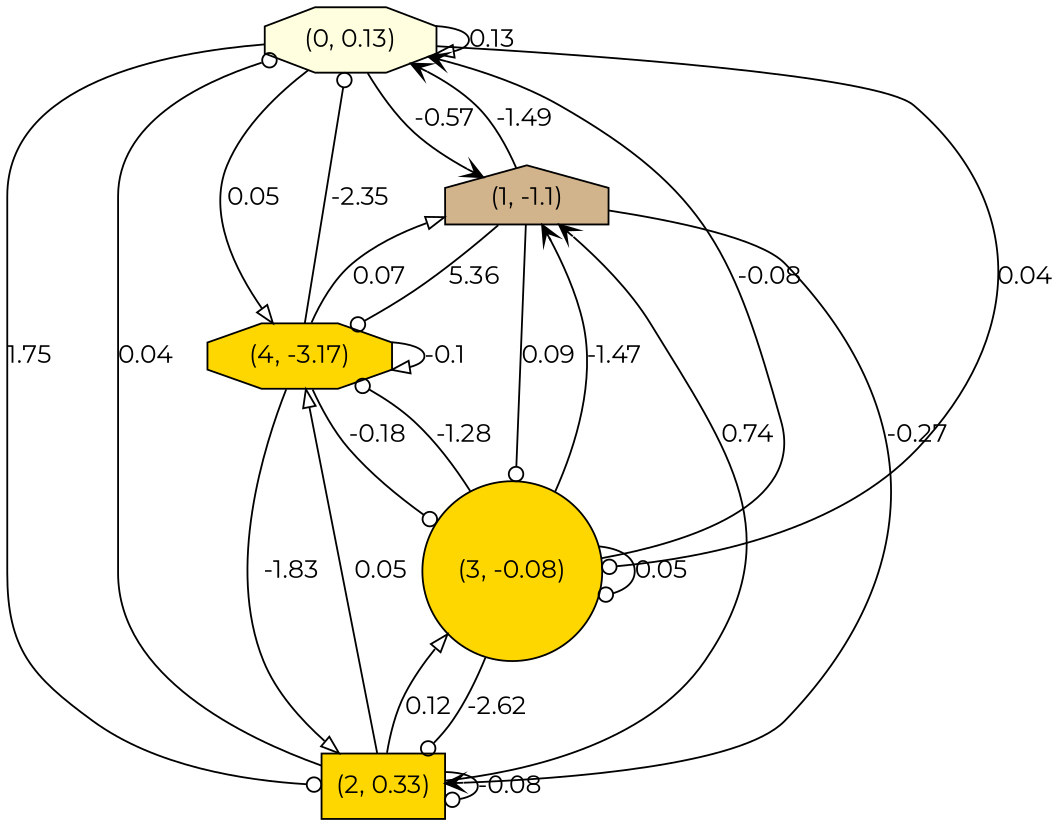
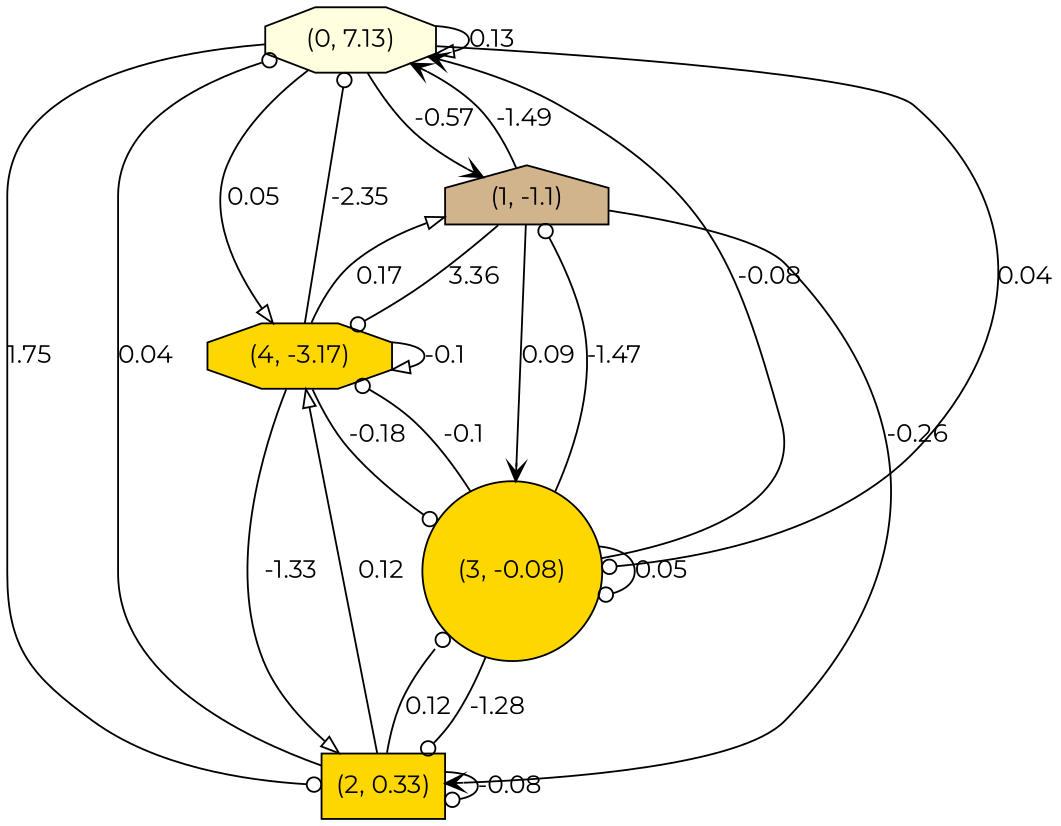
(351, 40) -> (351, 40)
(380, 277) -> (380, 277)
(474, 277) -> (474, 277)
(521, 346) -> (521, 346)
(587, 364) -> (587, 364)
(464, 435) -> (464, 435)
(917, 435) -> (917, 435)
(292, 571) -> (292, 571)
(382, 571) -> (382, 571)
(744, 574) -> none
(403, 697) -> (403, 697)
(498, 707) -> (498, 707)
